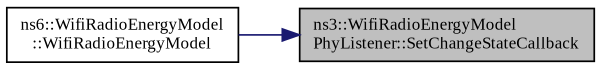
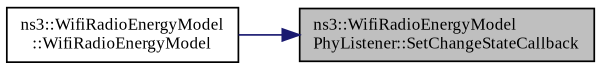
(123, 35) -> (123, 35)
